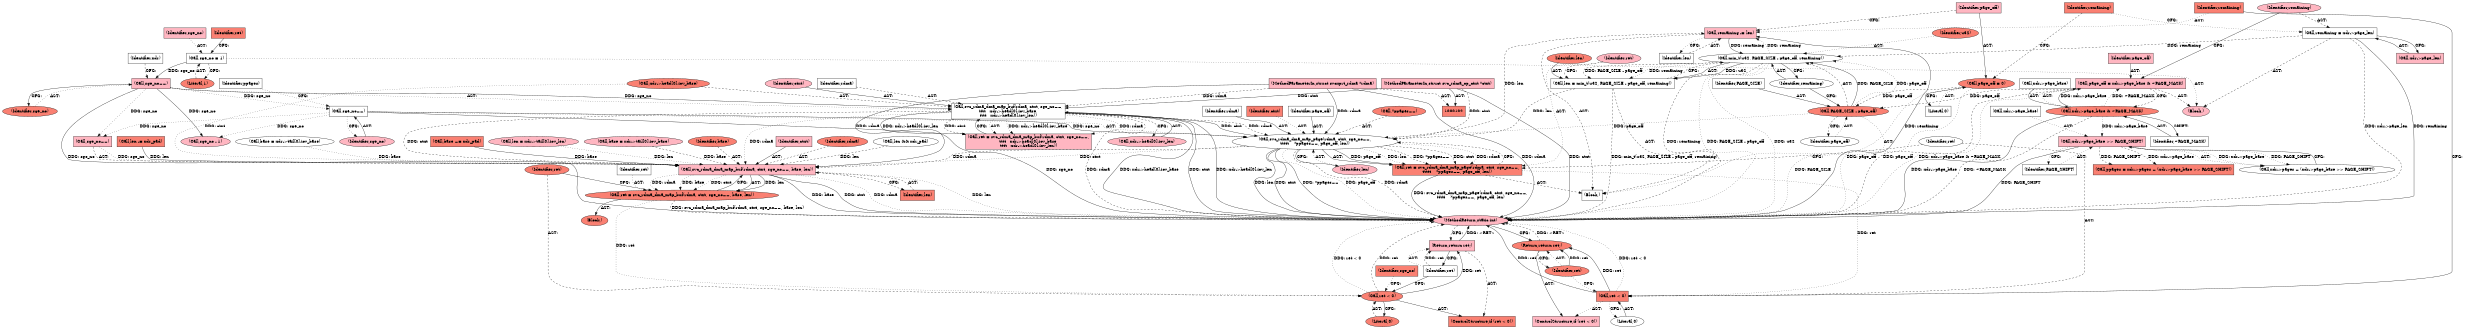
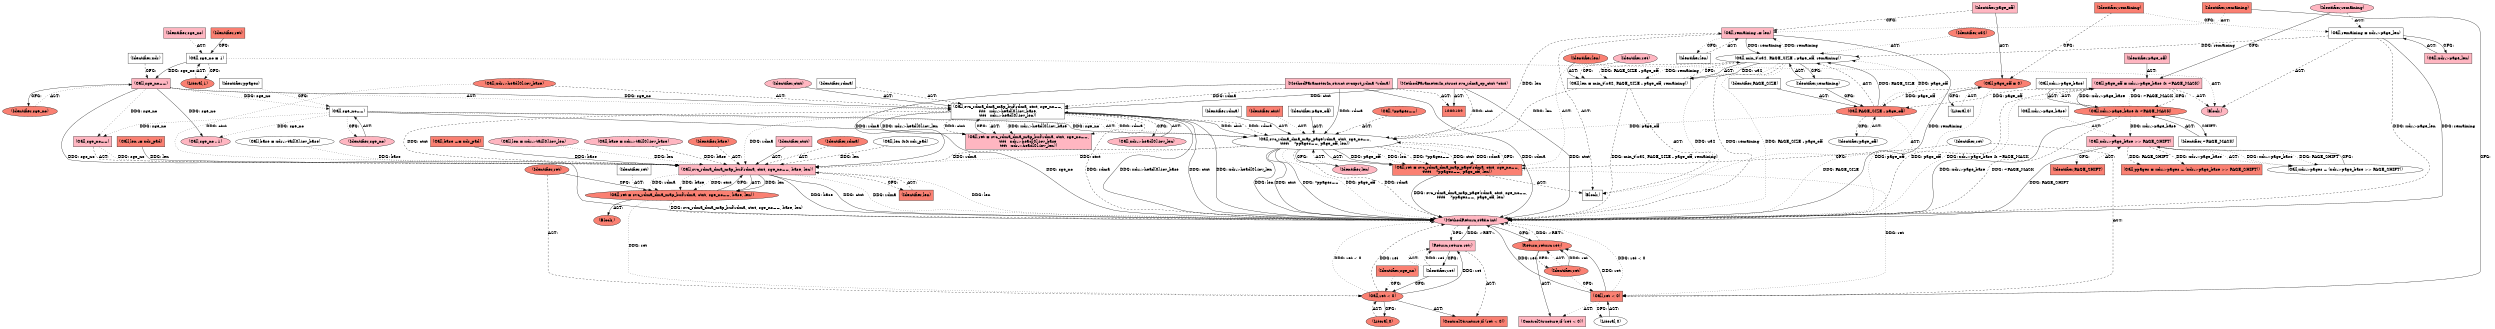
(2049, 170) -> (2078, 170)
(1833, 172) -> (1851, 182)
